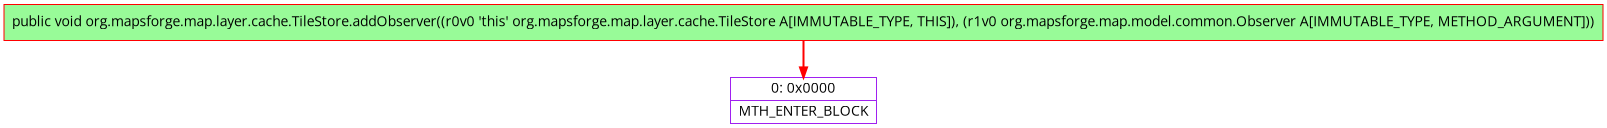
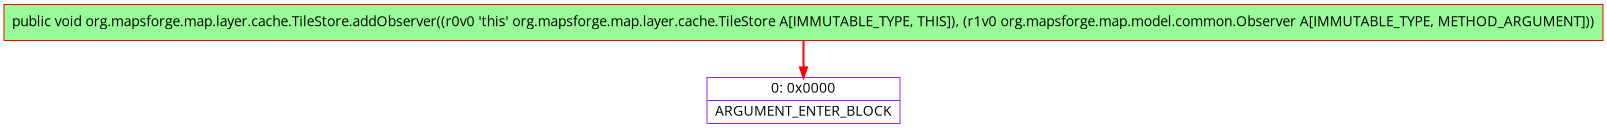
(804, 112) -> (804, 112)
